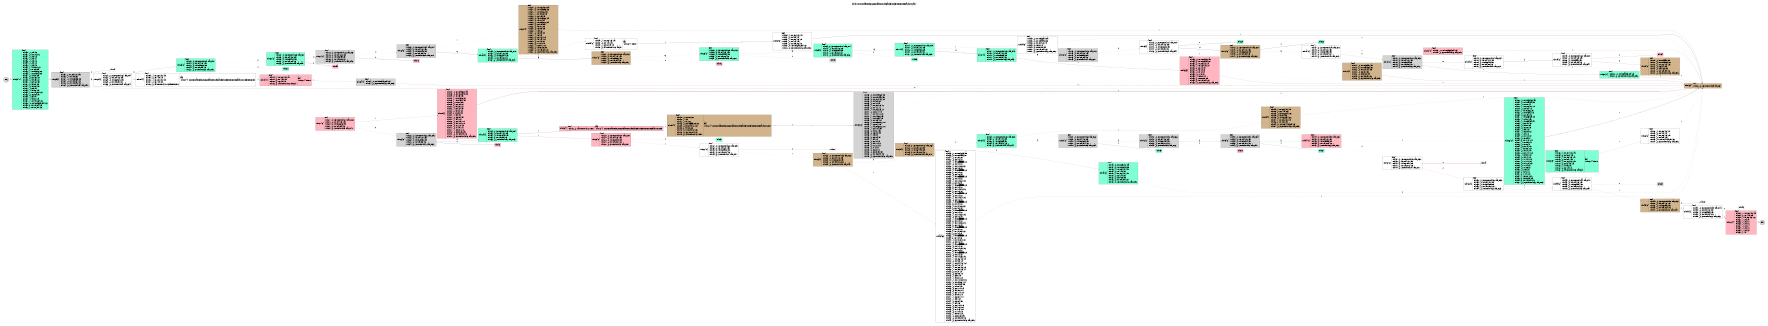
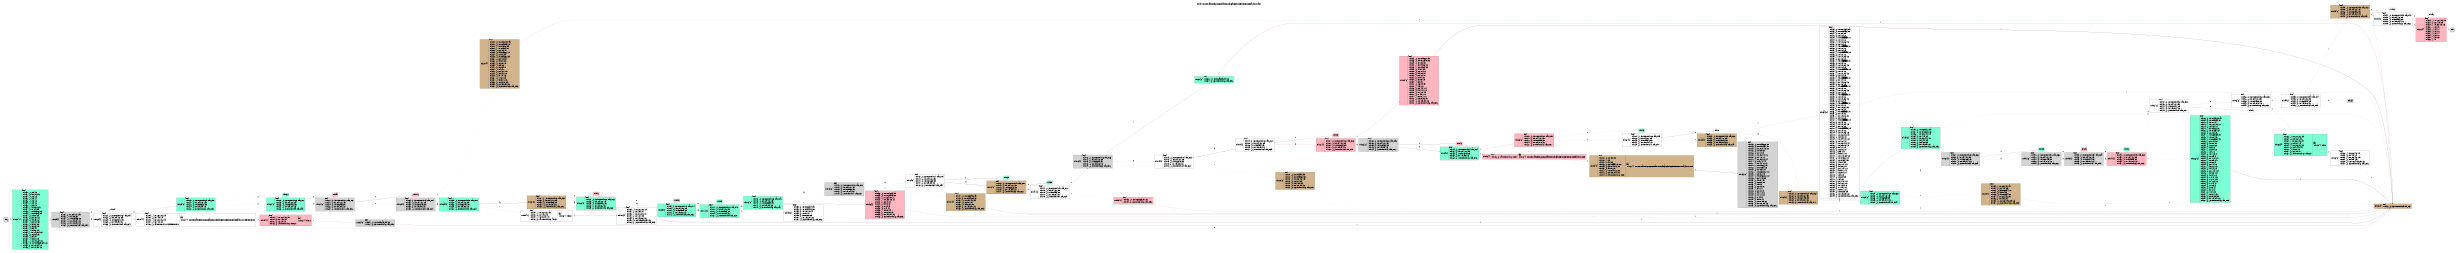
(1616, 63) -> (1295, 145)
